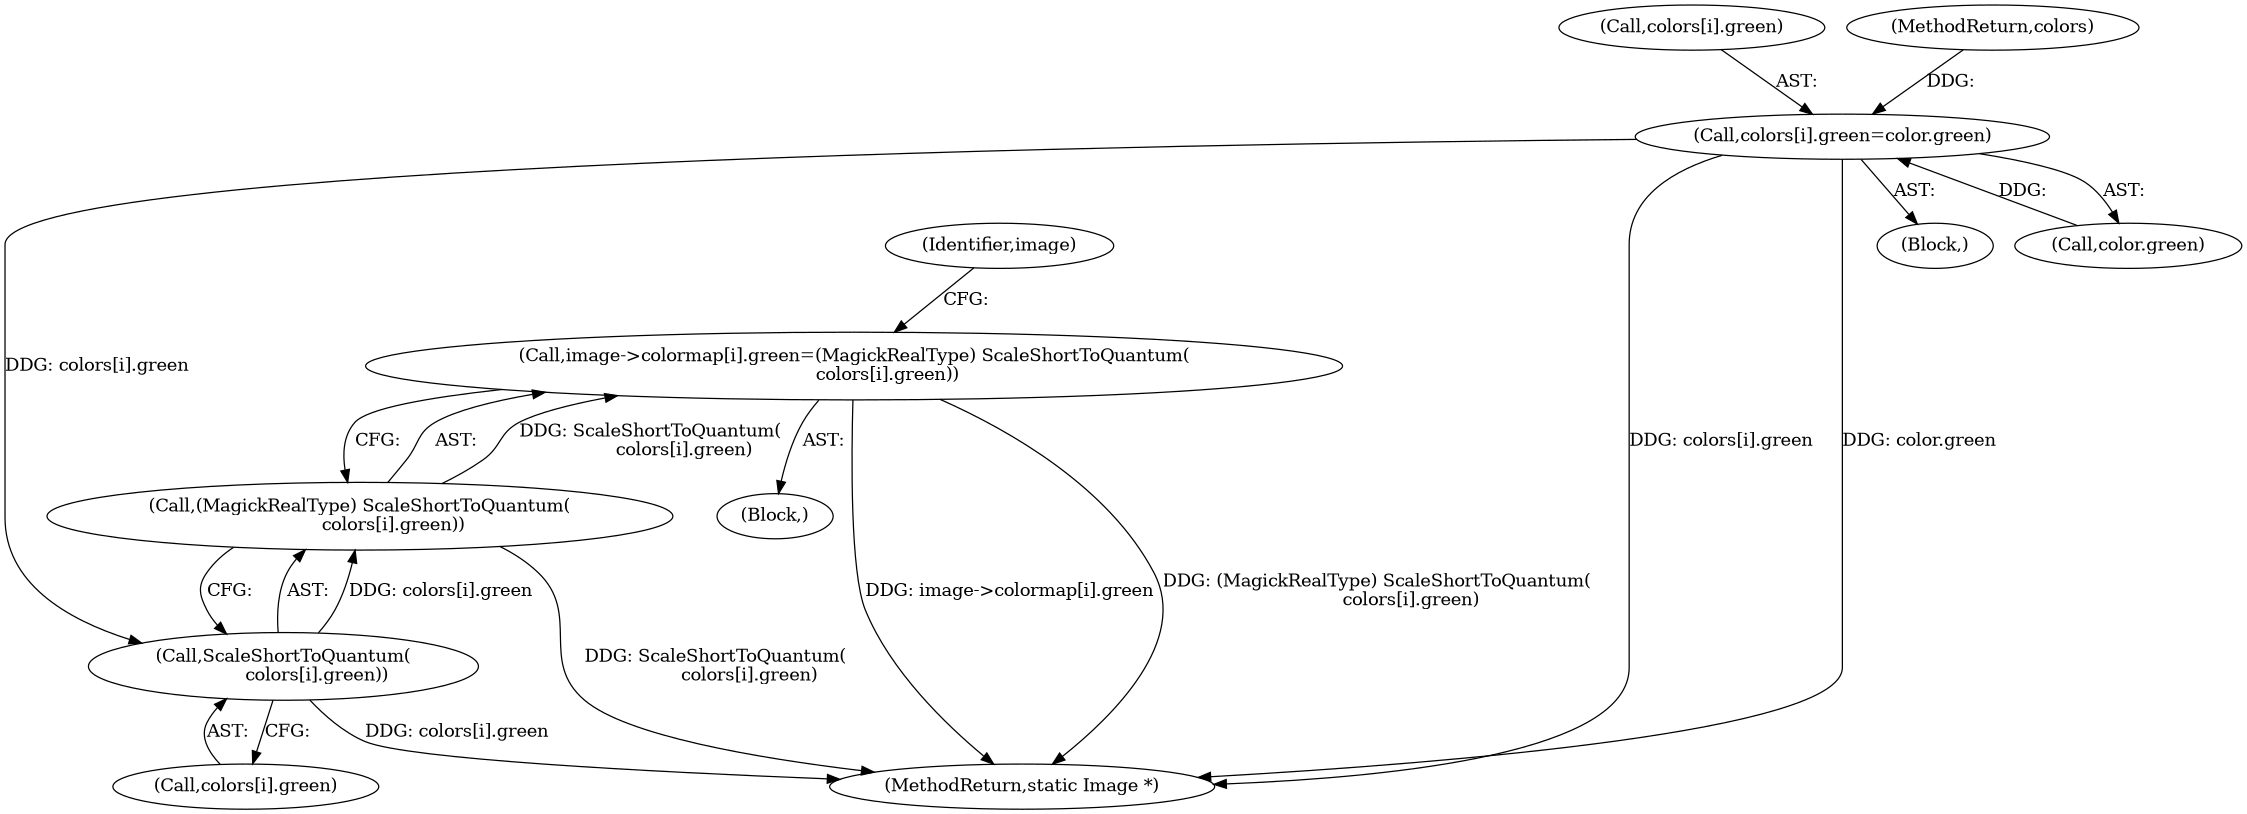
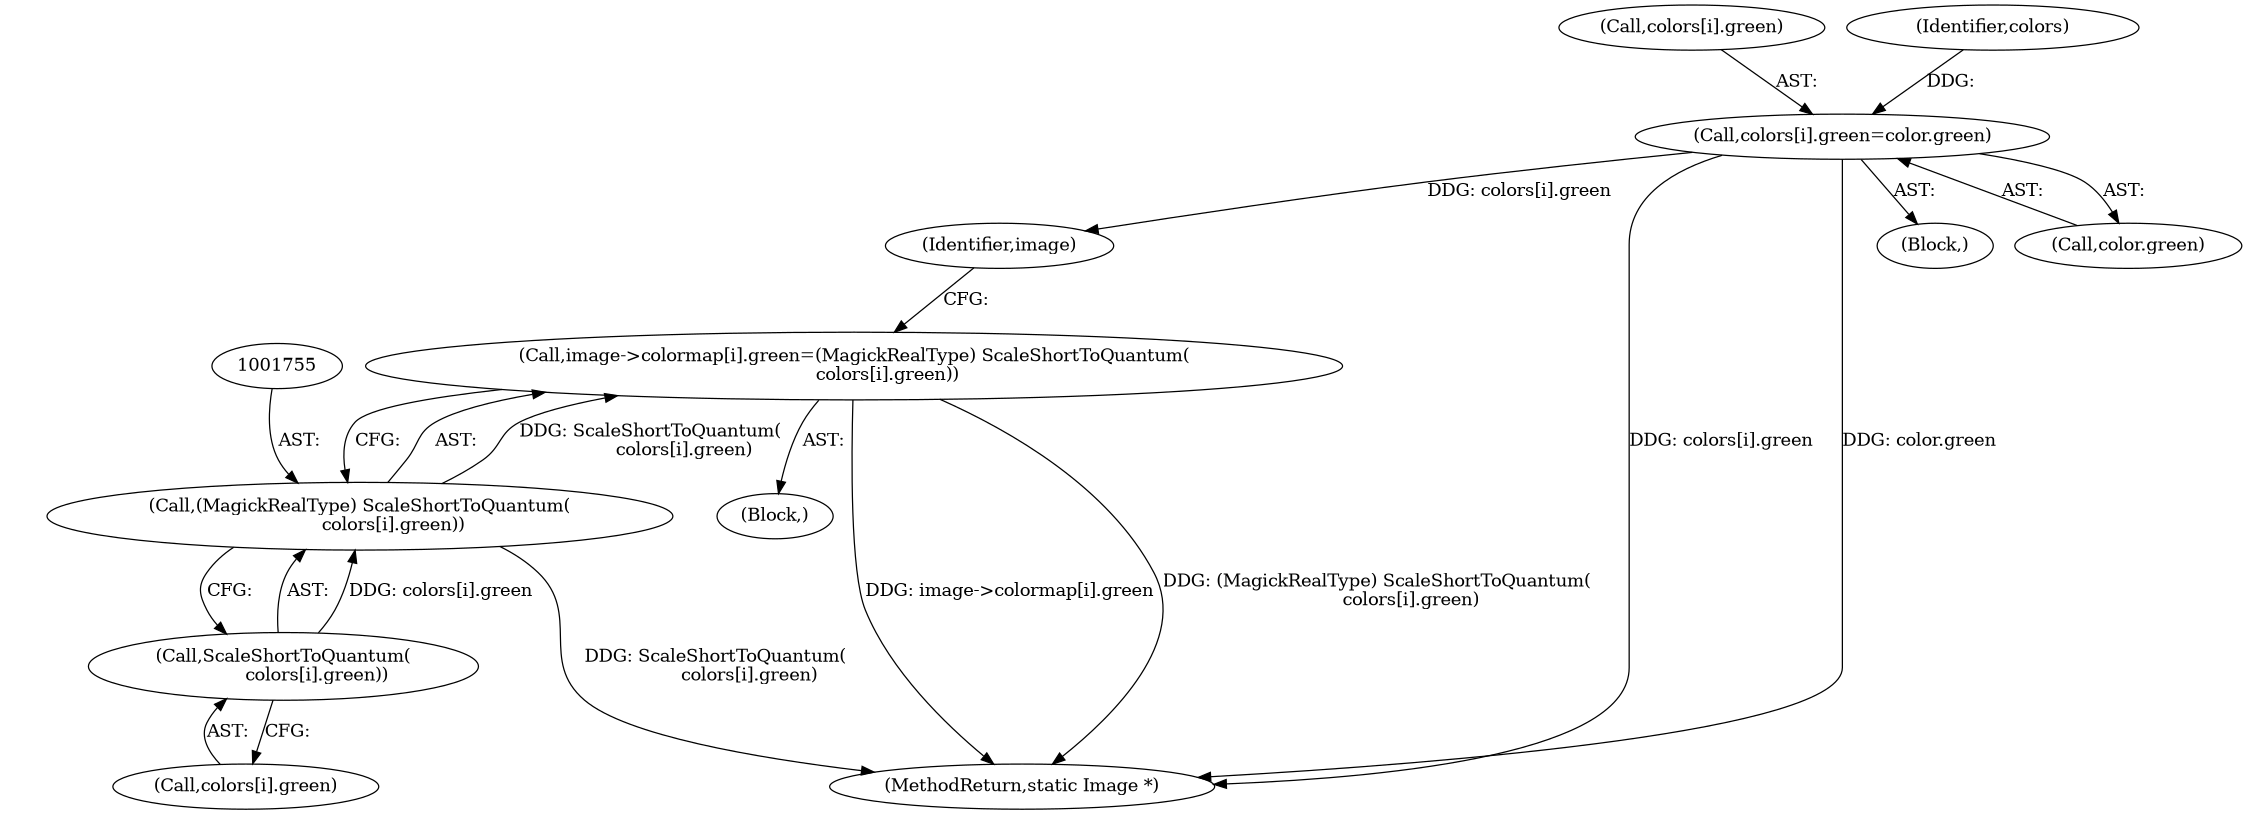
(1993, 28) -> (1993, 28)
(586, 166) -> (1395, 186)
(2025, 191) -> (2025, 191)
none -> (277, 366)
(561, 765) -> none
